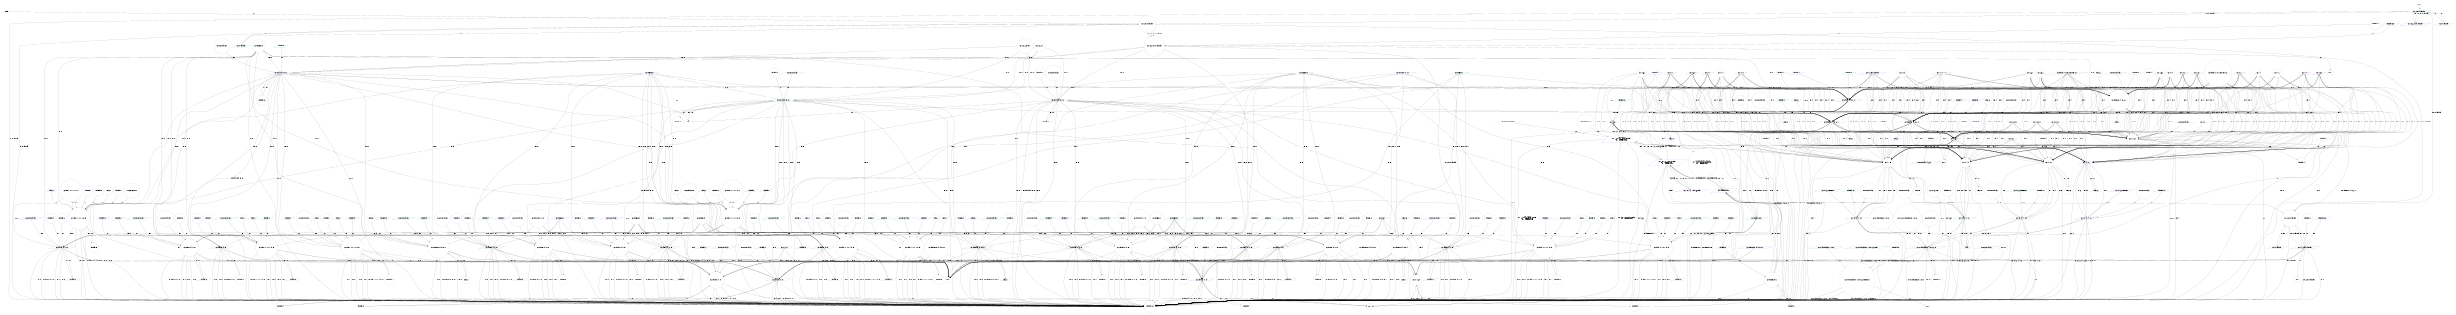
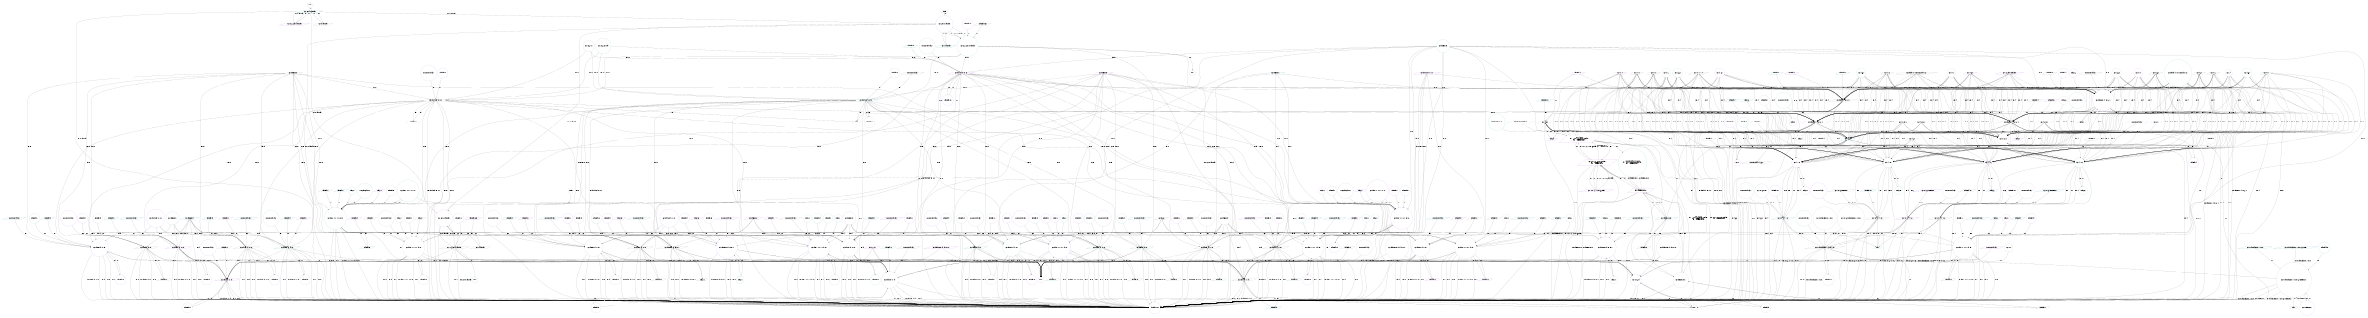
none -> (2307, 308)
